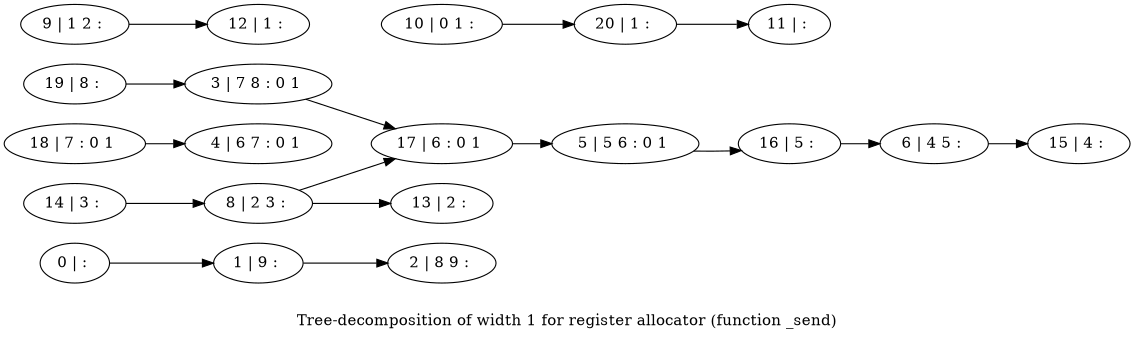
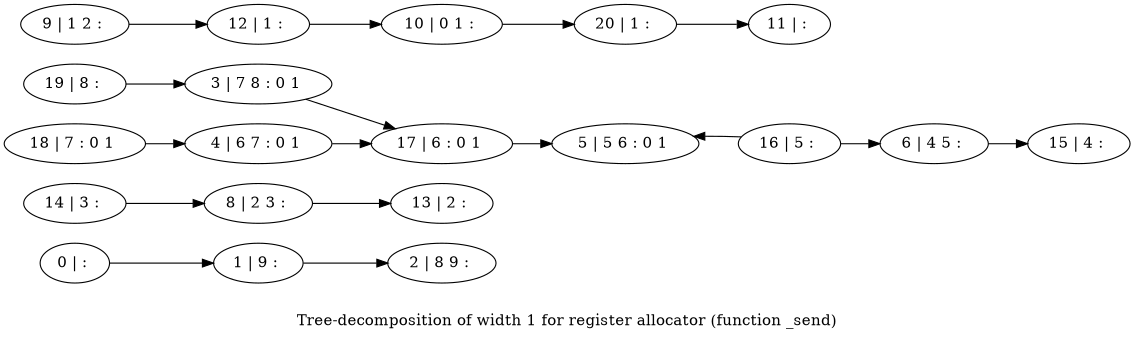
none -> (340, 24)
(712, 151) -> (723, 136)
(342, 176) -> (346, 144)
